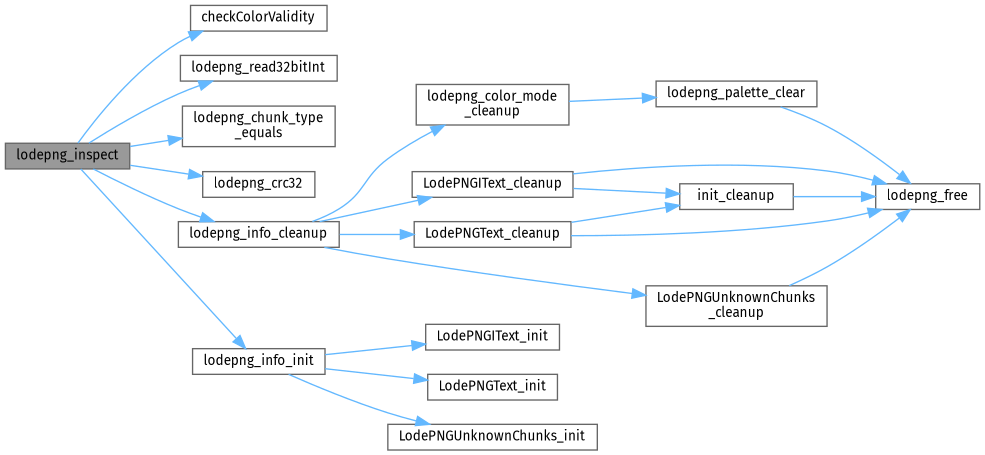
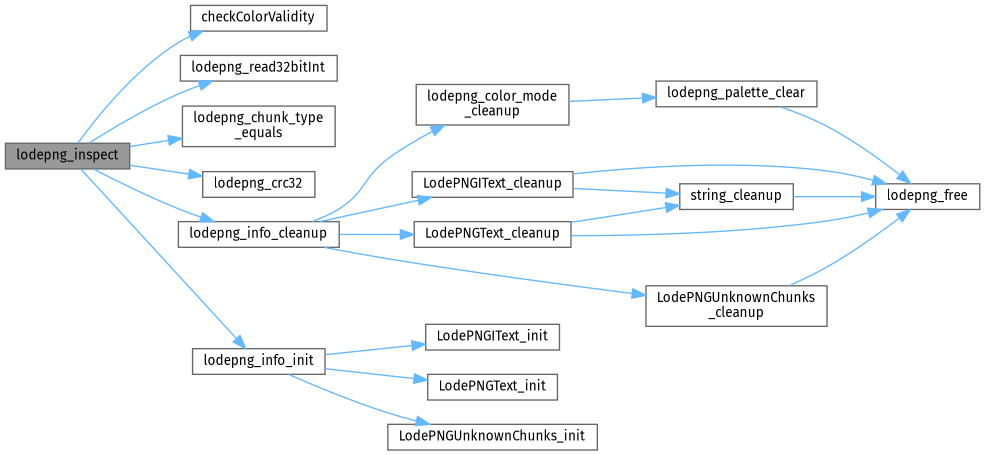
(737, 197) -> (737, 197)
